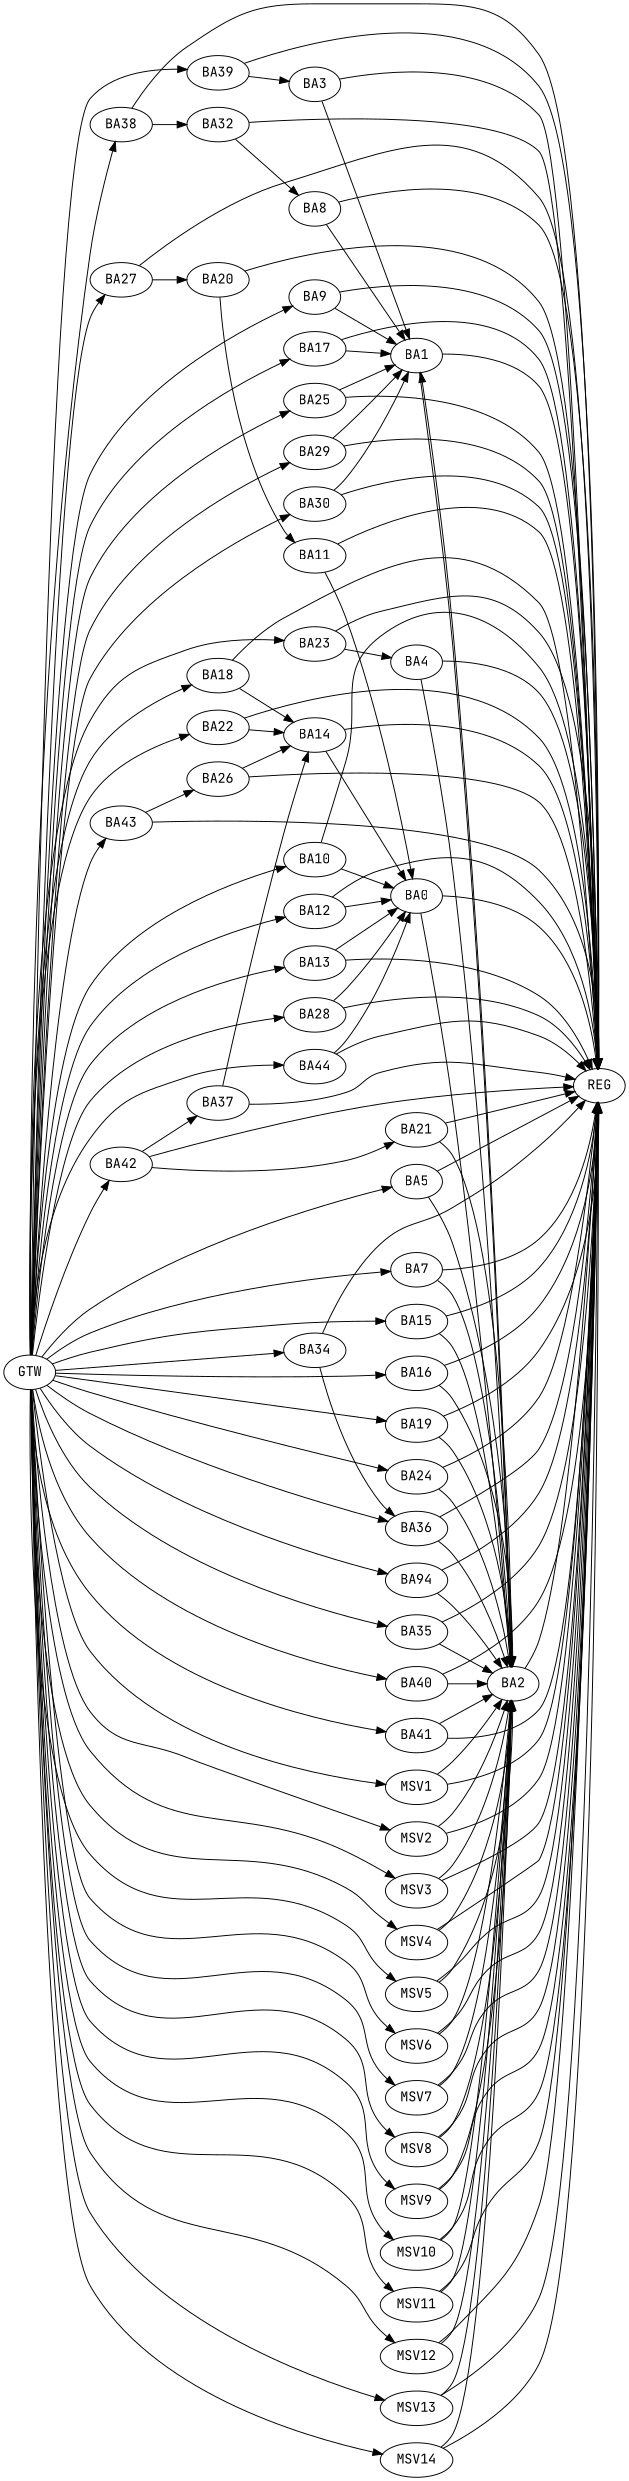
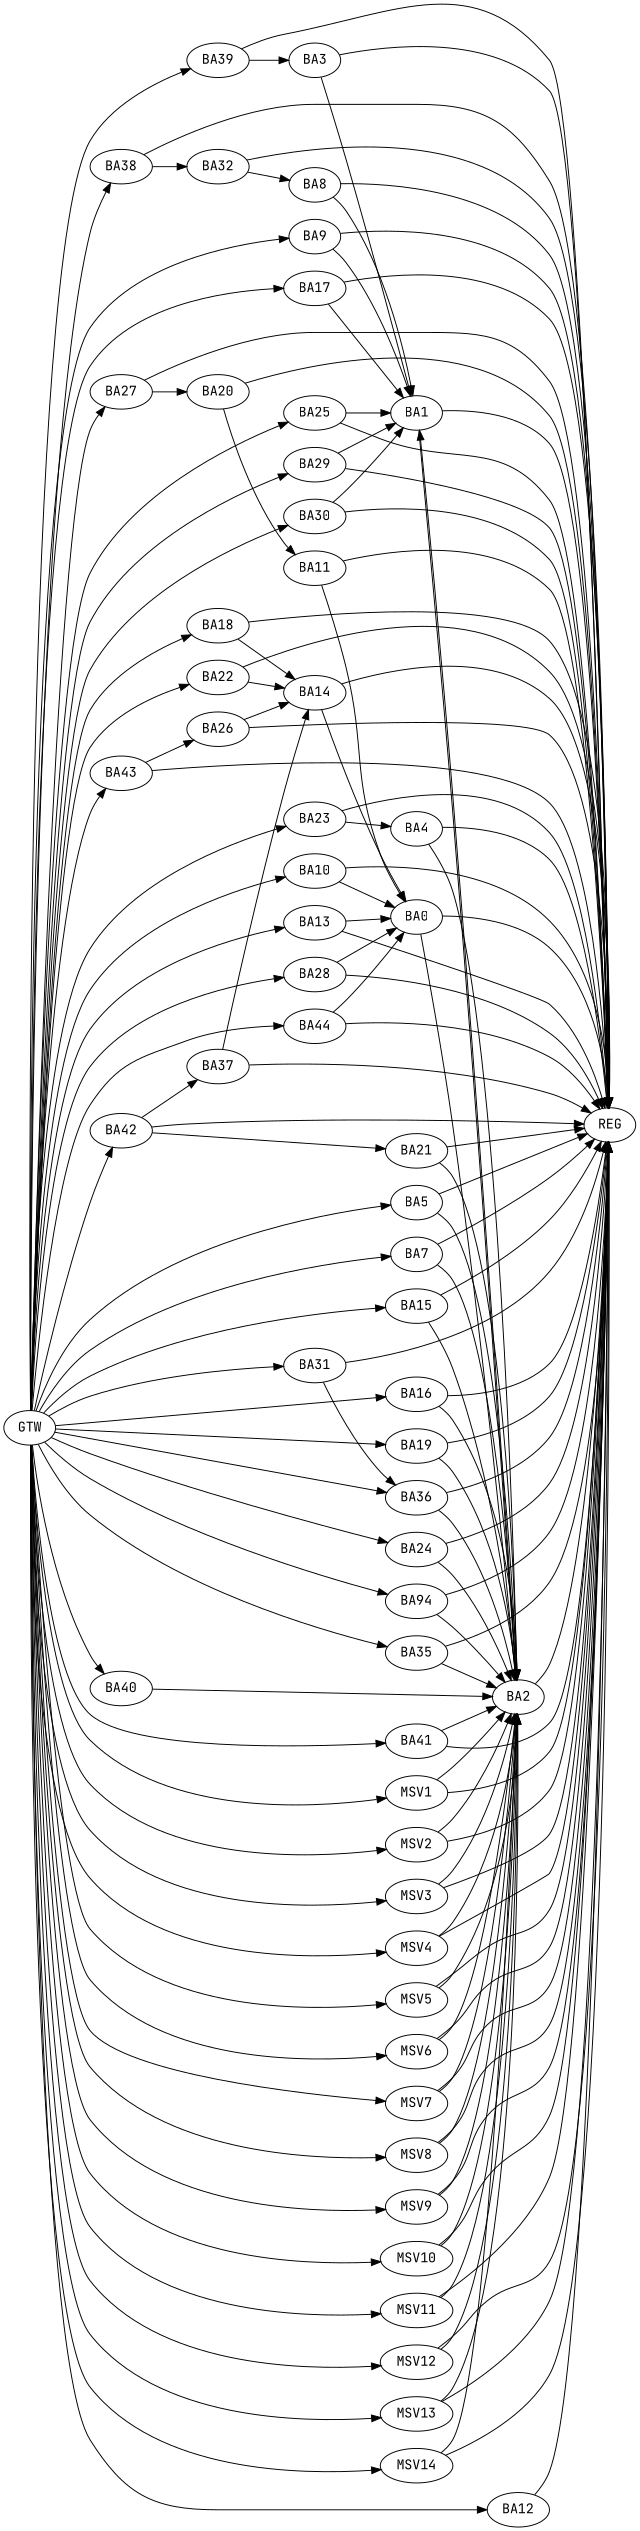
(363, 904) -> none
(315, 1350) -> (315, 1366)
(581, 1421) -> none
